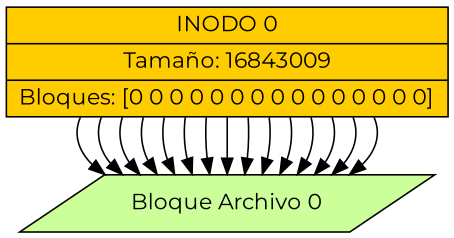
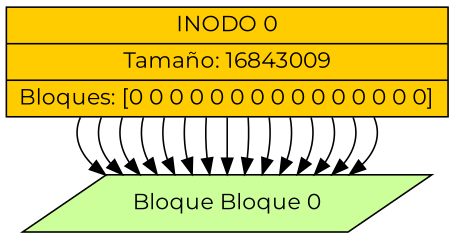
(227, 203) -> (227, 203)
